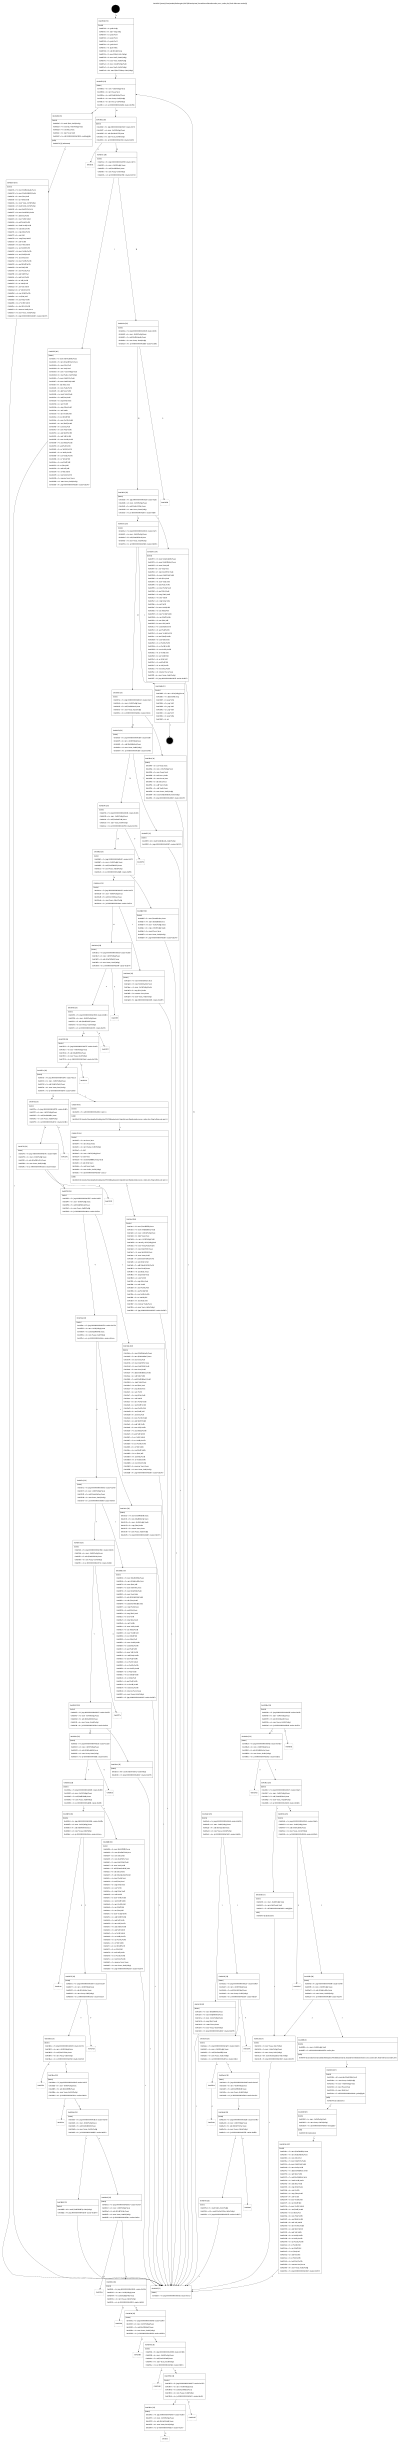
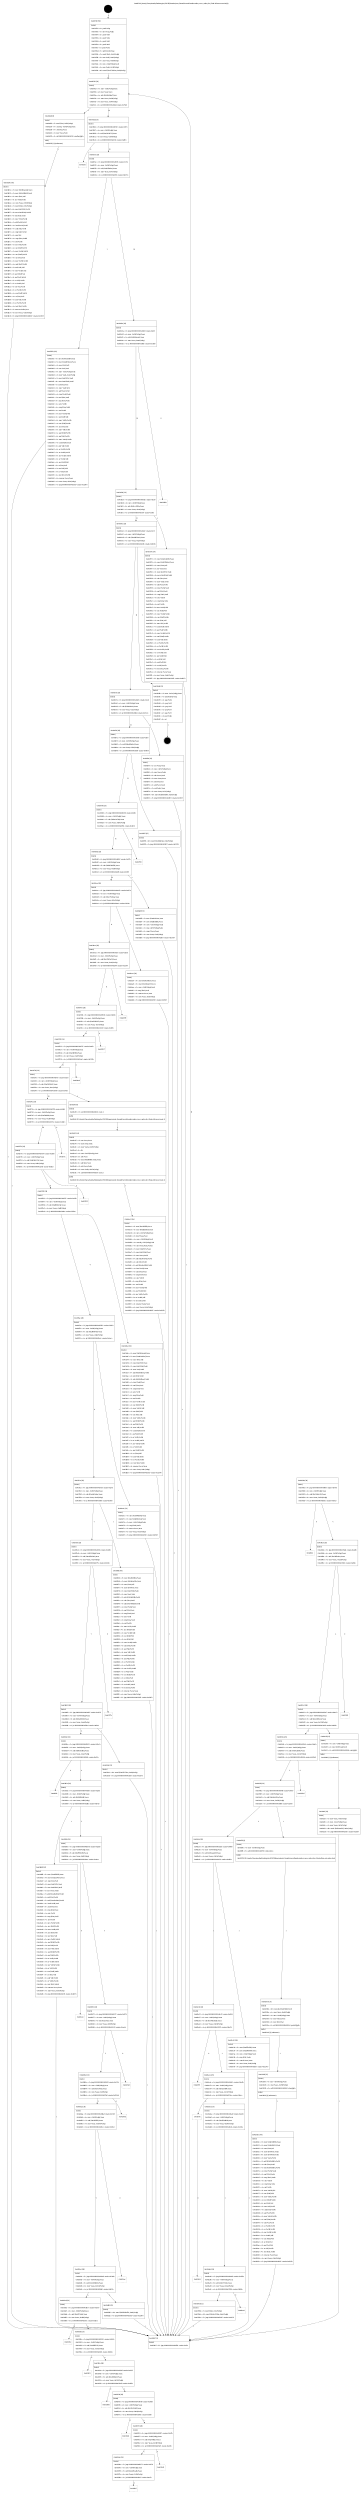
(299, 2017) -> (244, 1821)
